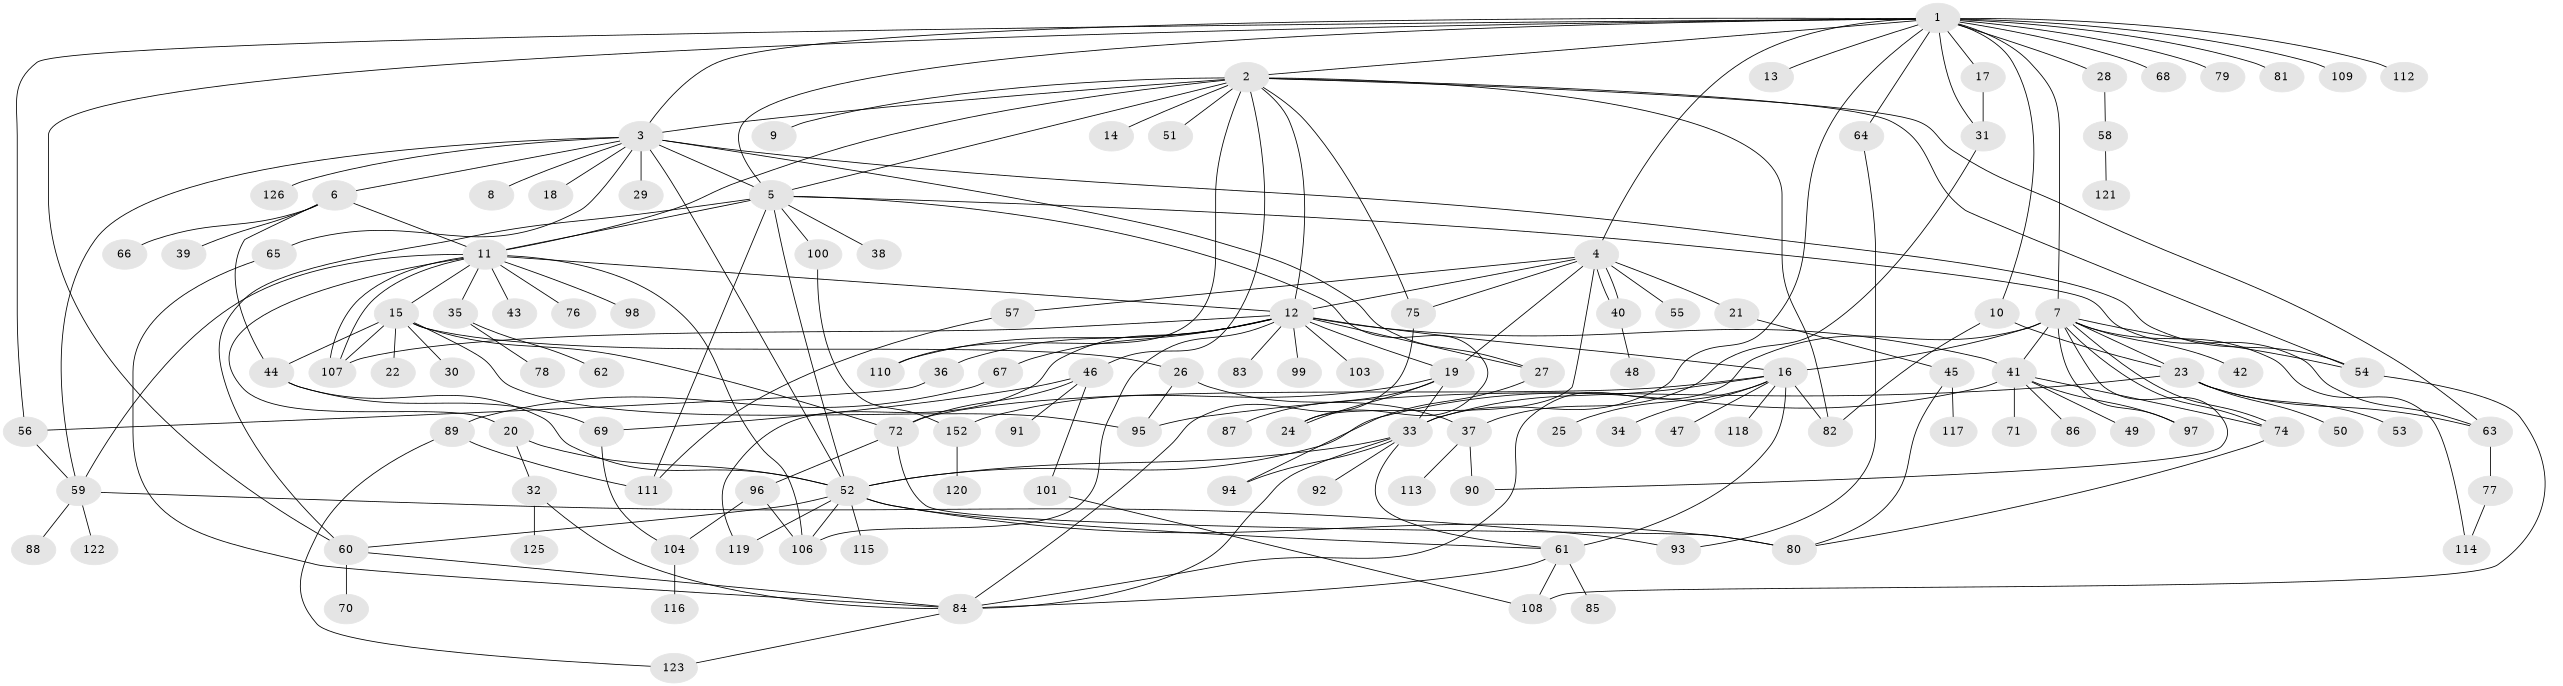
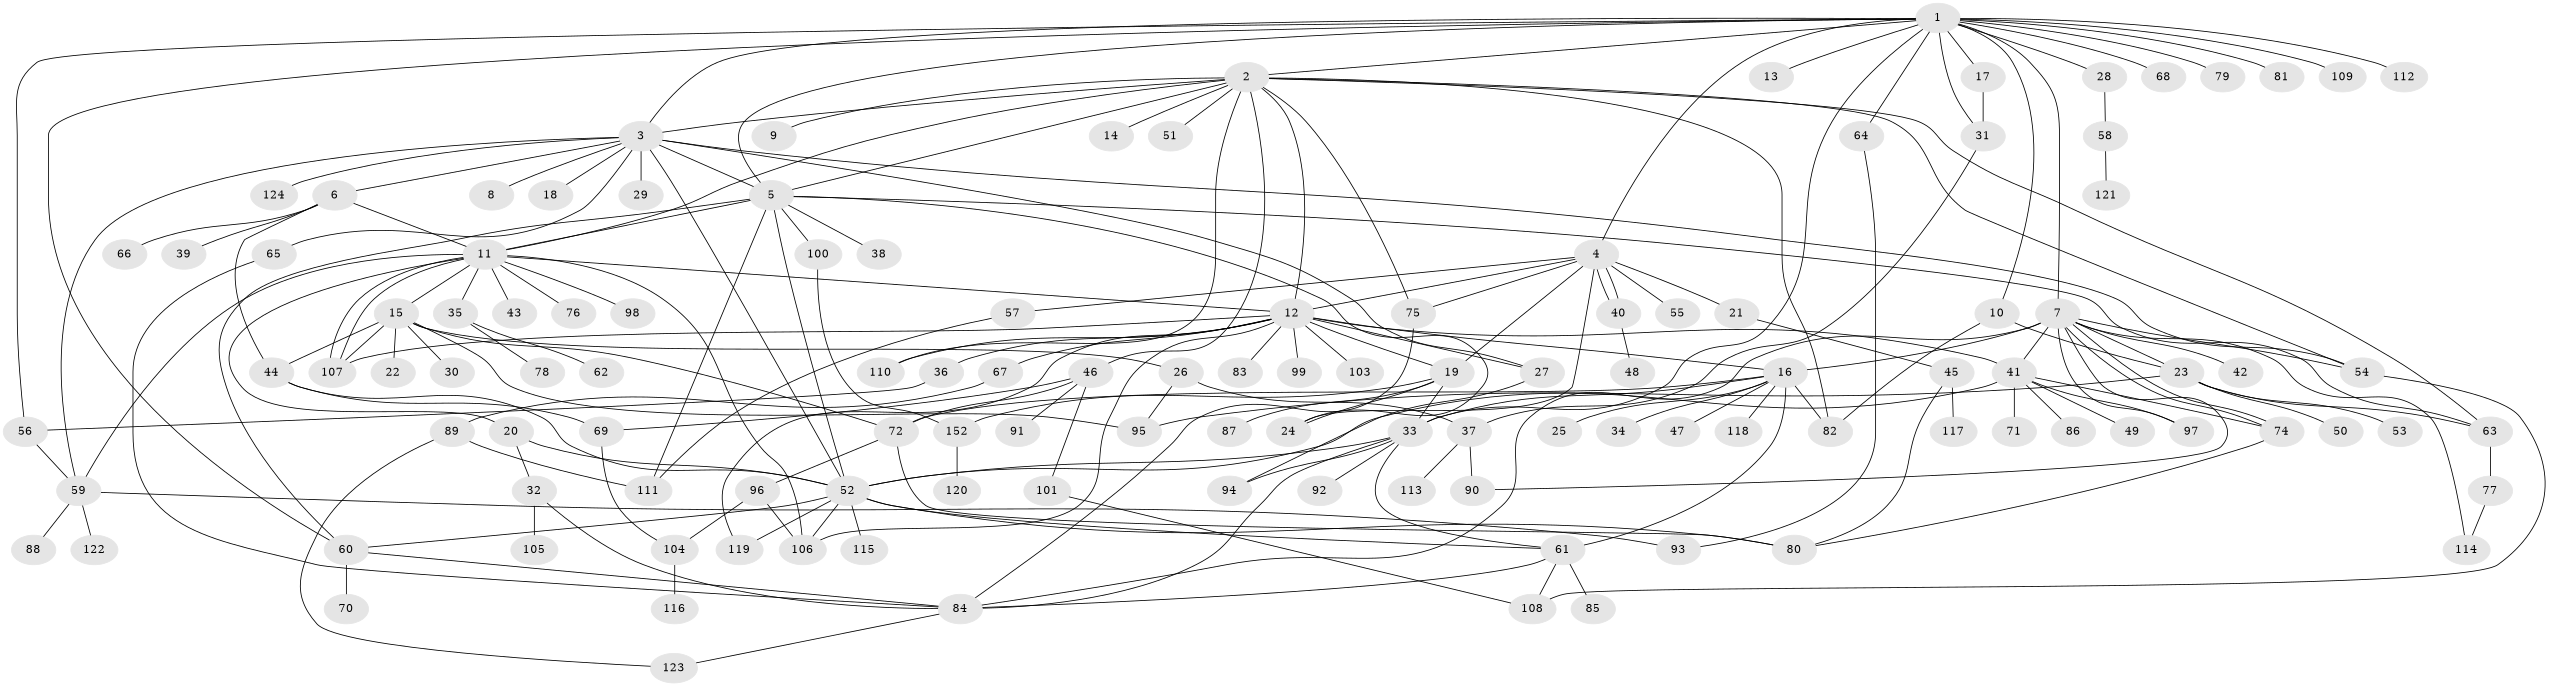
(274, 195) -> (274, 195)
(534, 550) -> (534, 550)
